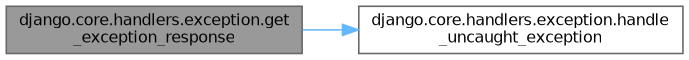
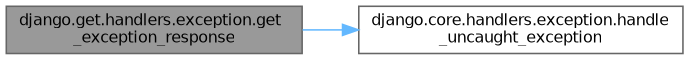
(154, 30) -> (154, 30)
